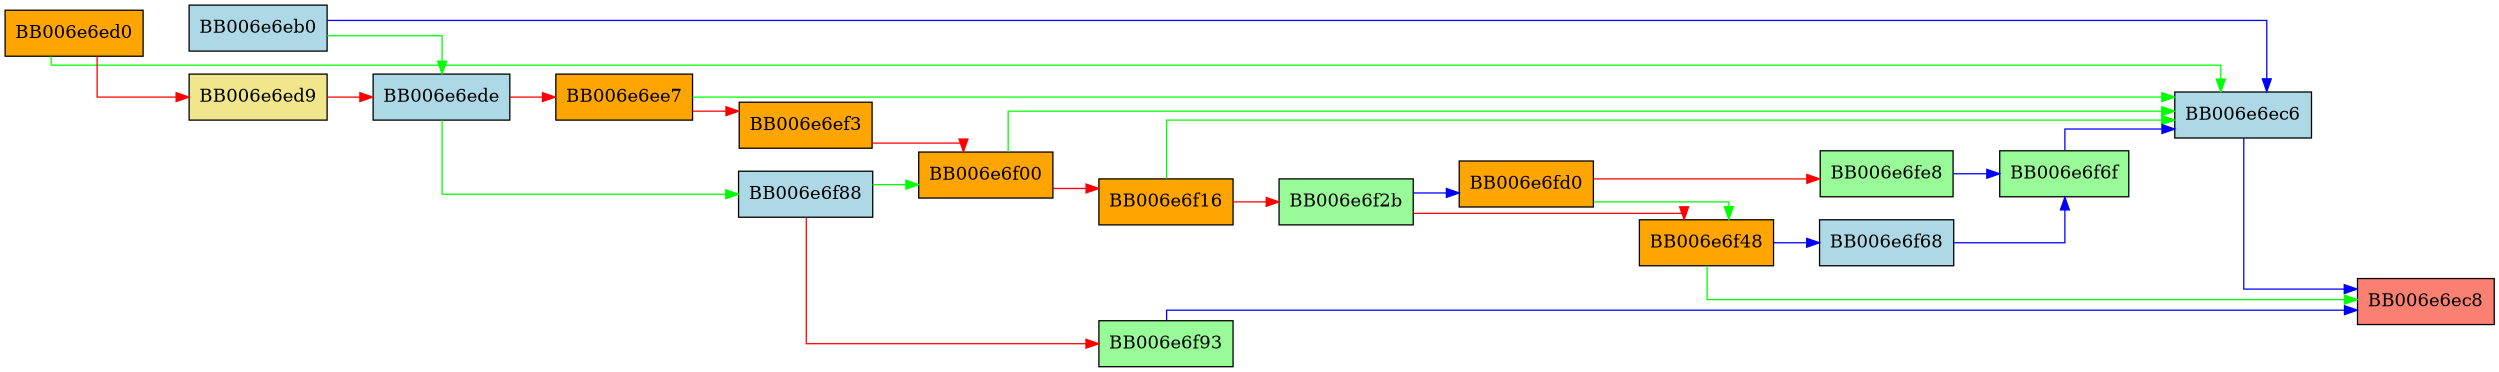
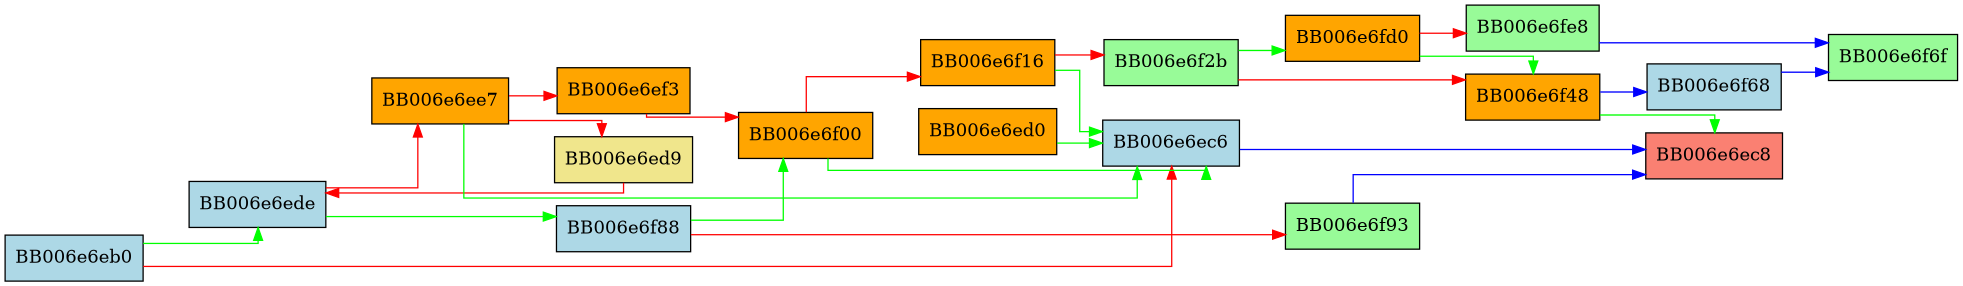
(1326, 20) -> (701, 266)
(116, 97) -> (557, 121)
(2103, 129) -> none
(1430, 193) -> (1255, 50)
